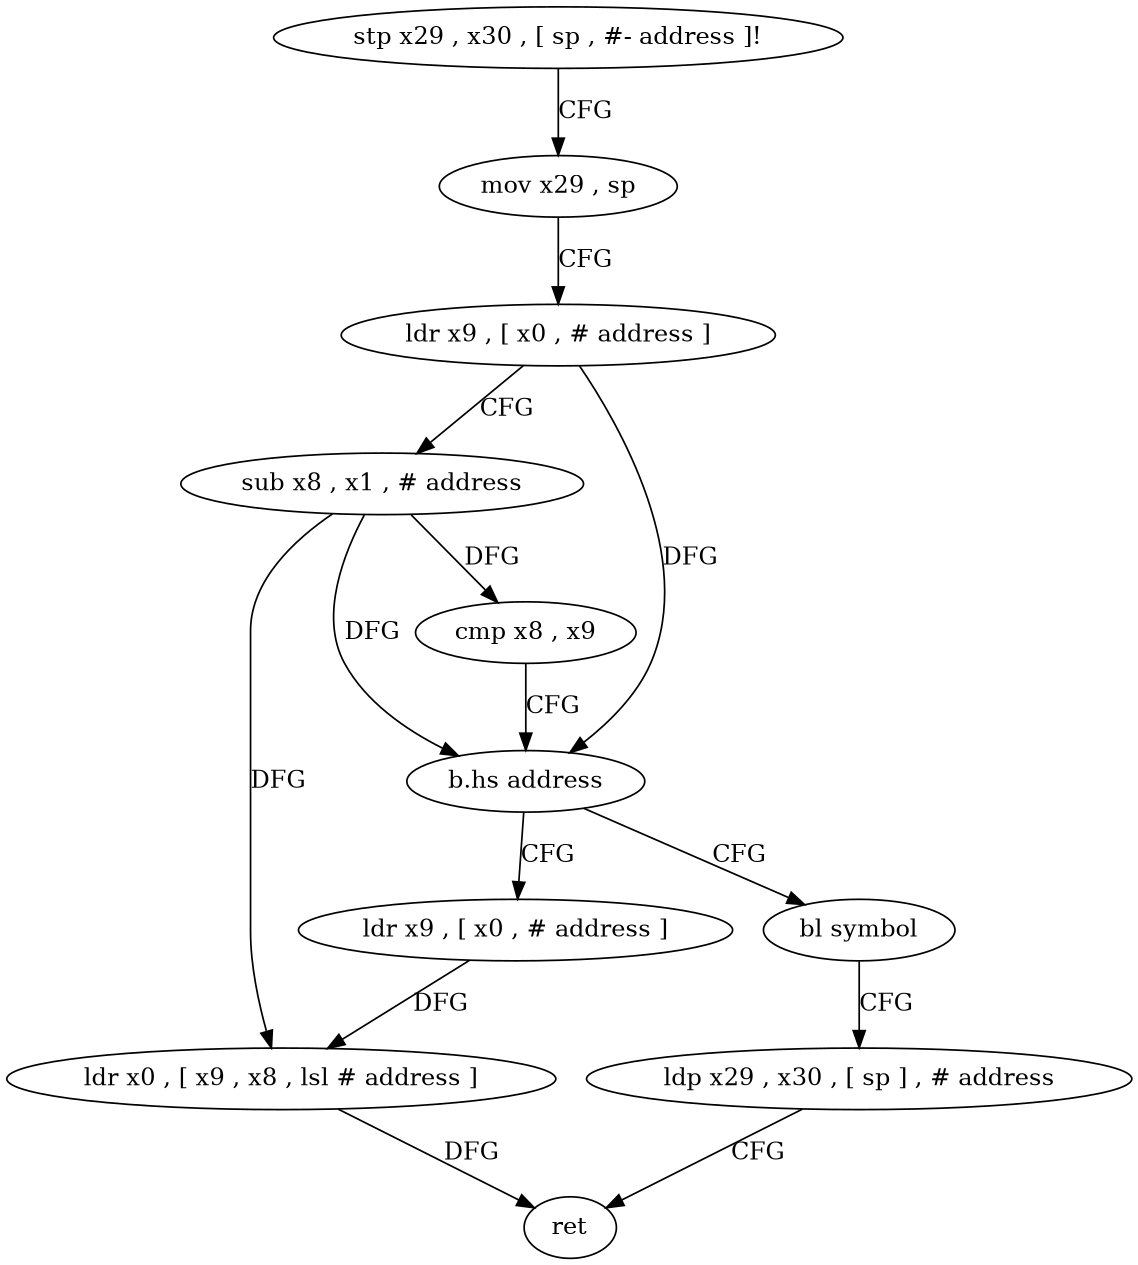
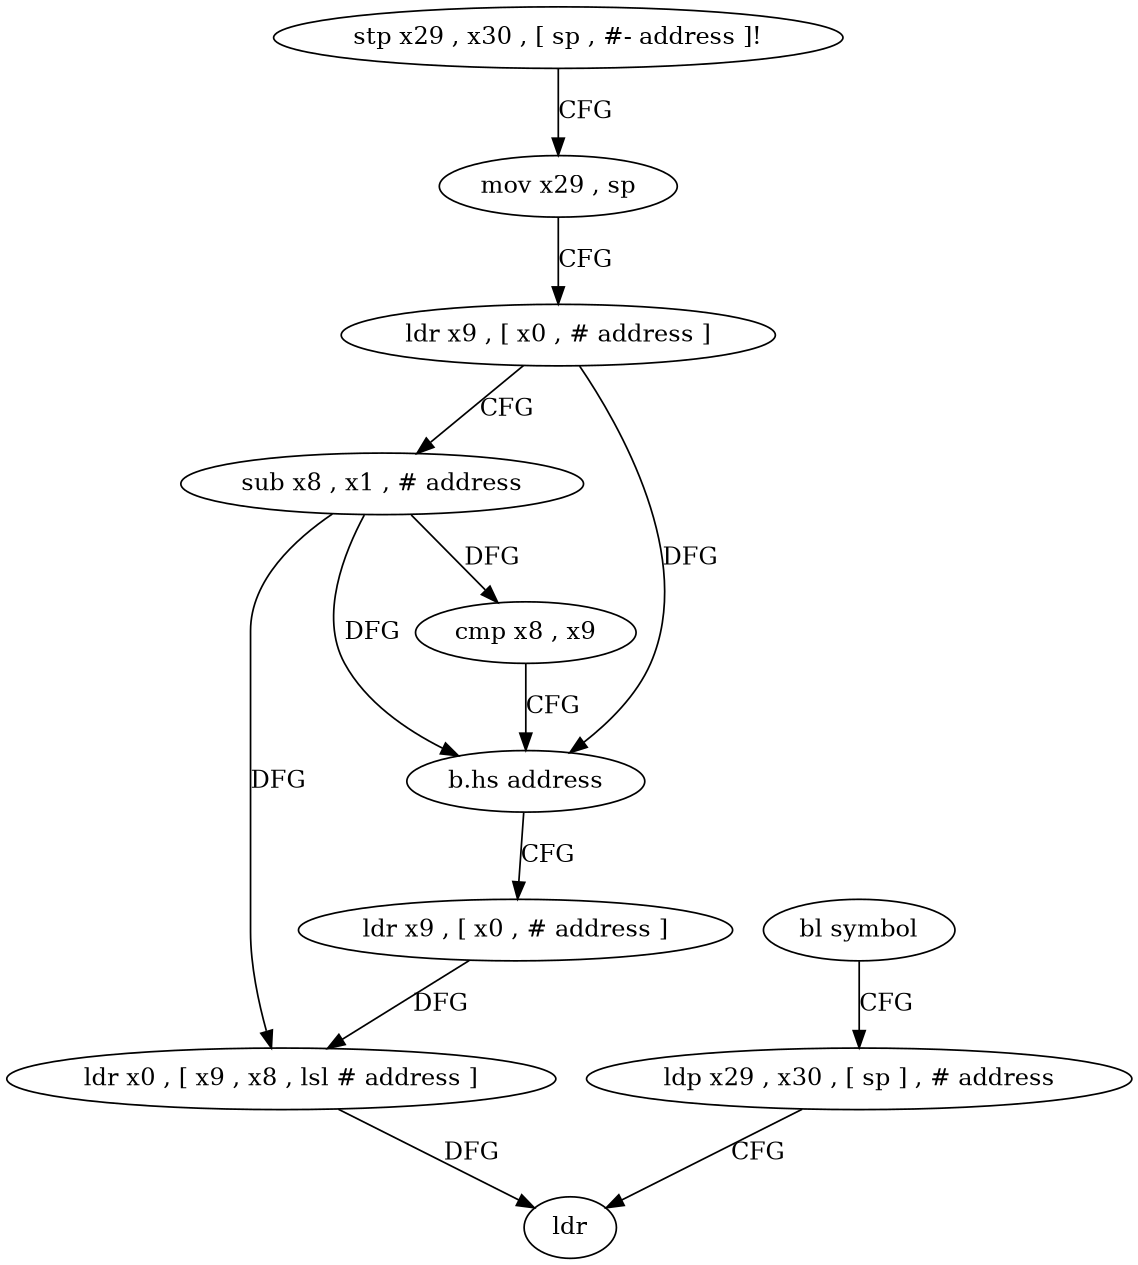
(686, 853) -> none
(570, 1228) -> (570, 1228)
